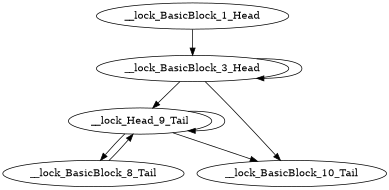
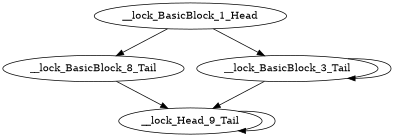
(193, 69) -> (287, 69)
(115, 144) -> (145, 41)
(292, 174) -> none
